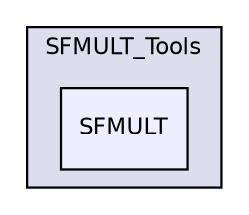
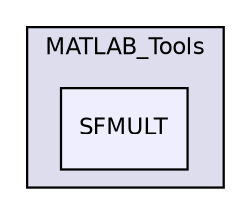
(124, 49) -> (125, 49)
